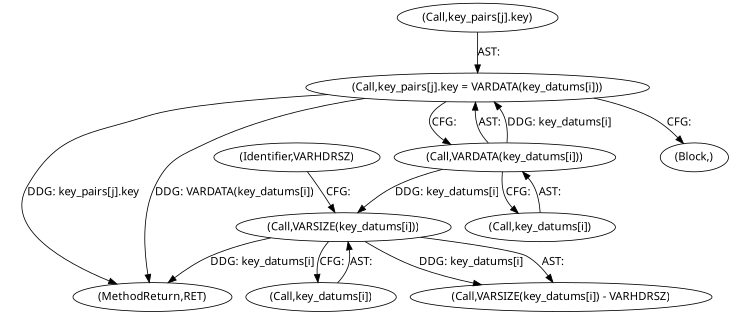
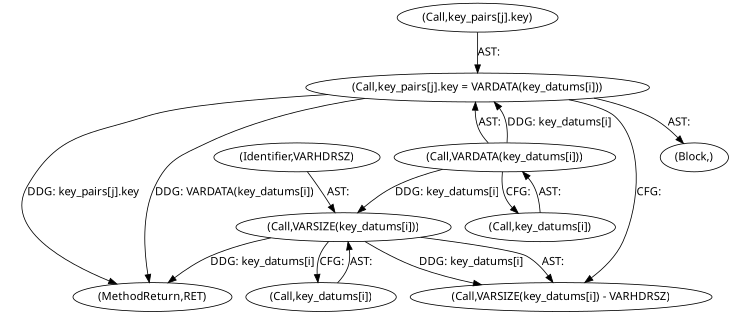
(430, 120) -> (636, 177)
(681, 122) -> (681, 122)
(340, 192) -> (340, 192)
